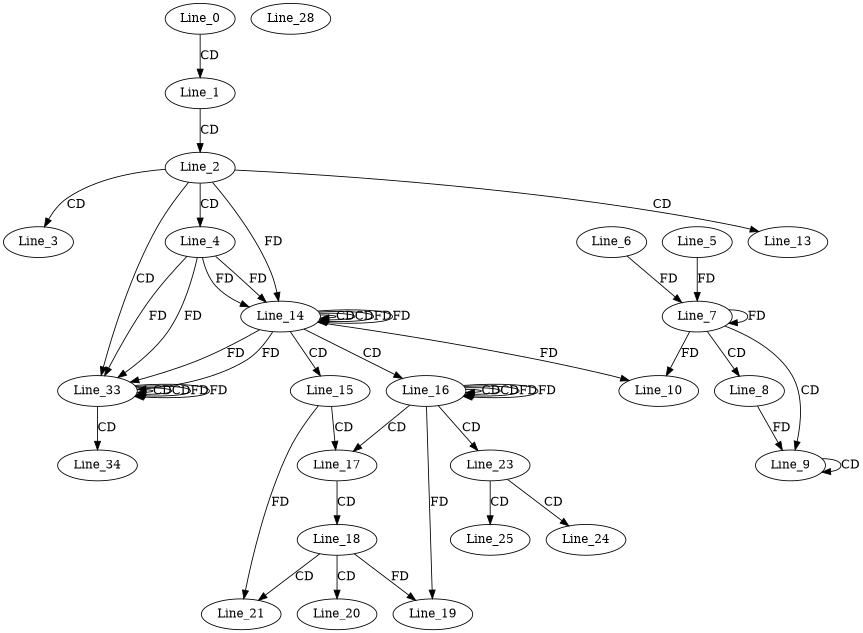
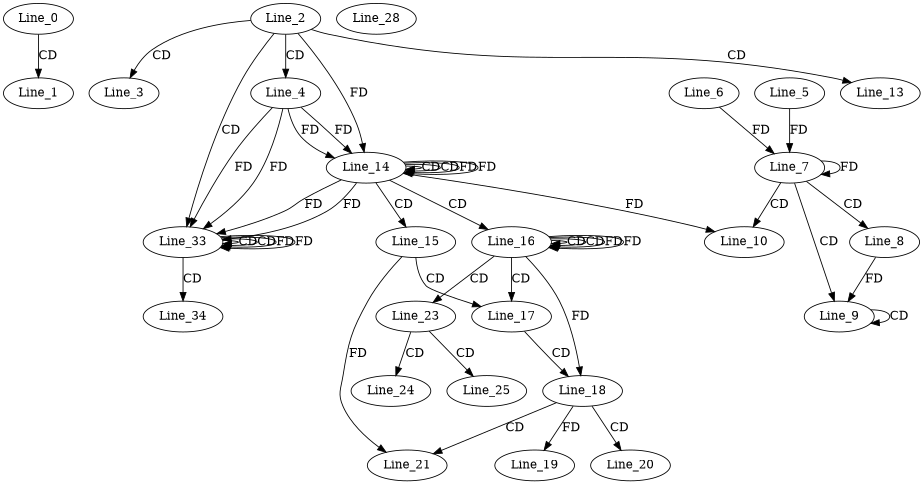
(200, 126) -> none
(690, 354) -> (779, 205)
(429, 498) -> (562, 307)
